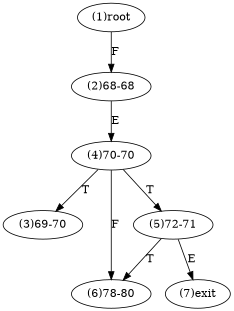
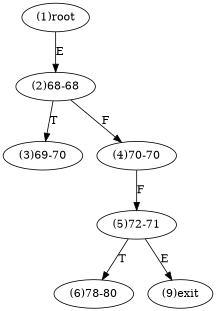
(115, 52) -> (60, 52)
(116, 121) -> (106, 121)
(80, 188) -> (50, 117)
(150, 190) -> (141, 190)
(111, 221) -> none
(198, 294) -> (180, 294)
